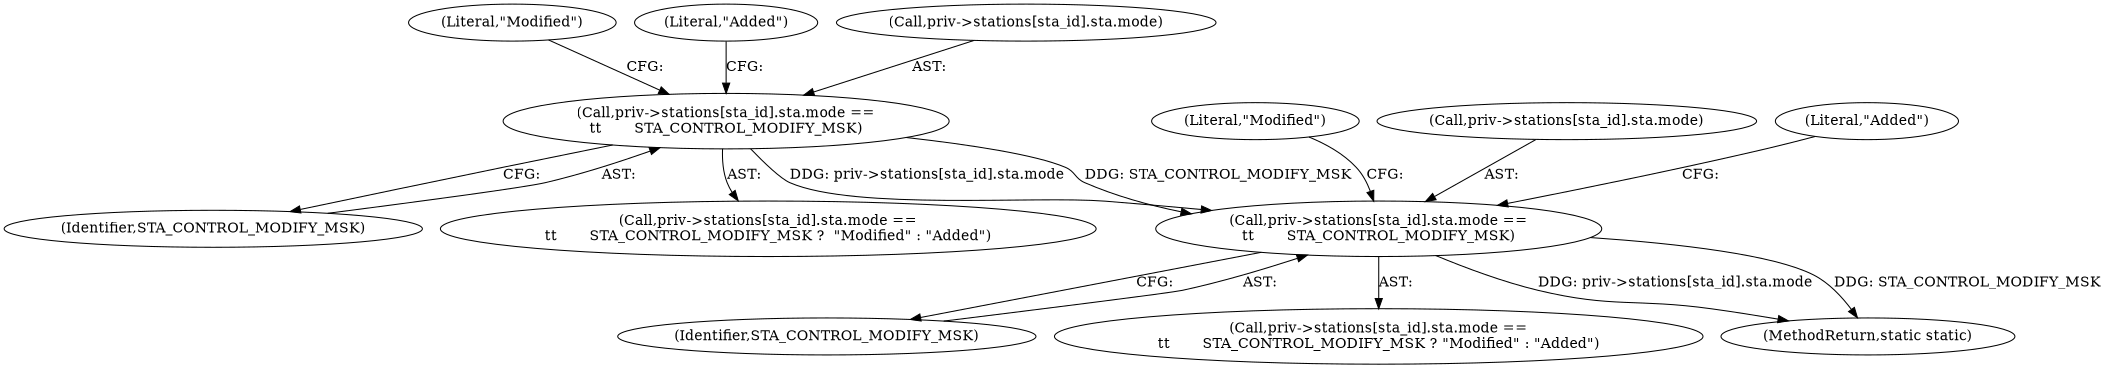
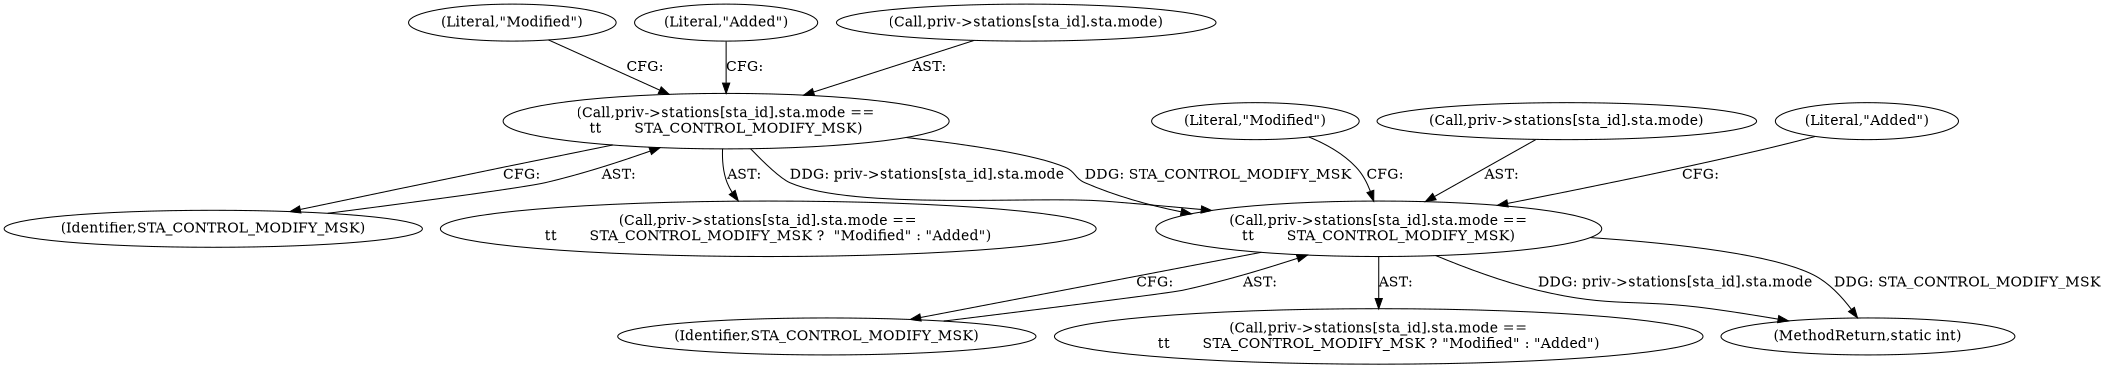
(1868, 336) -> (1868, 336)
